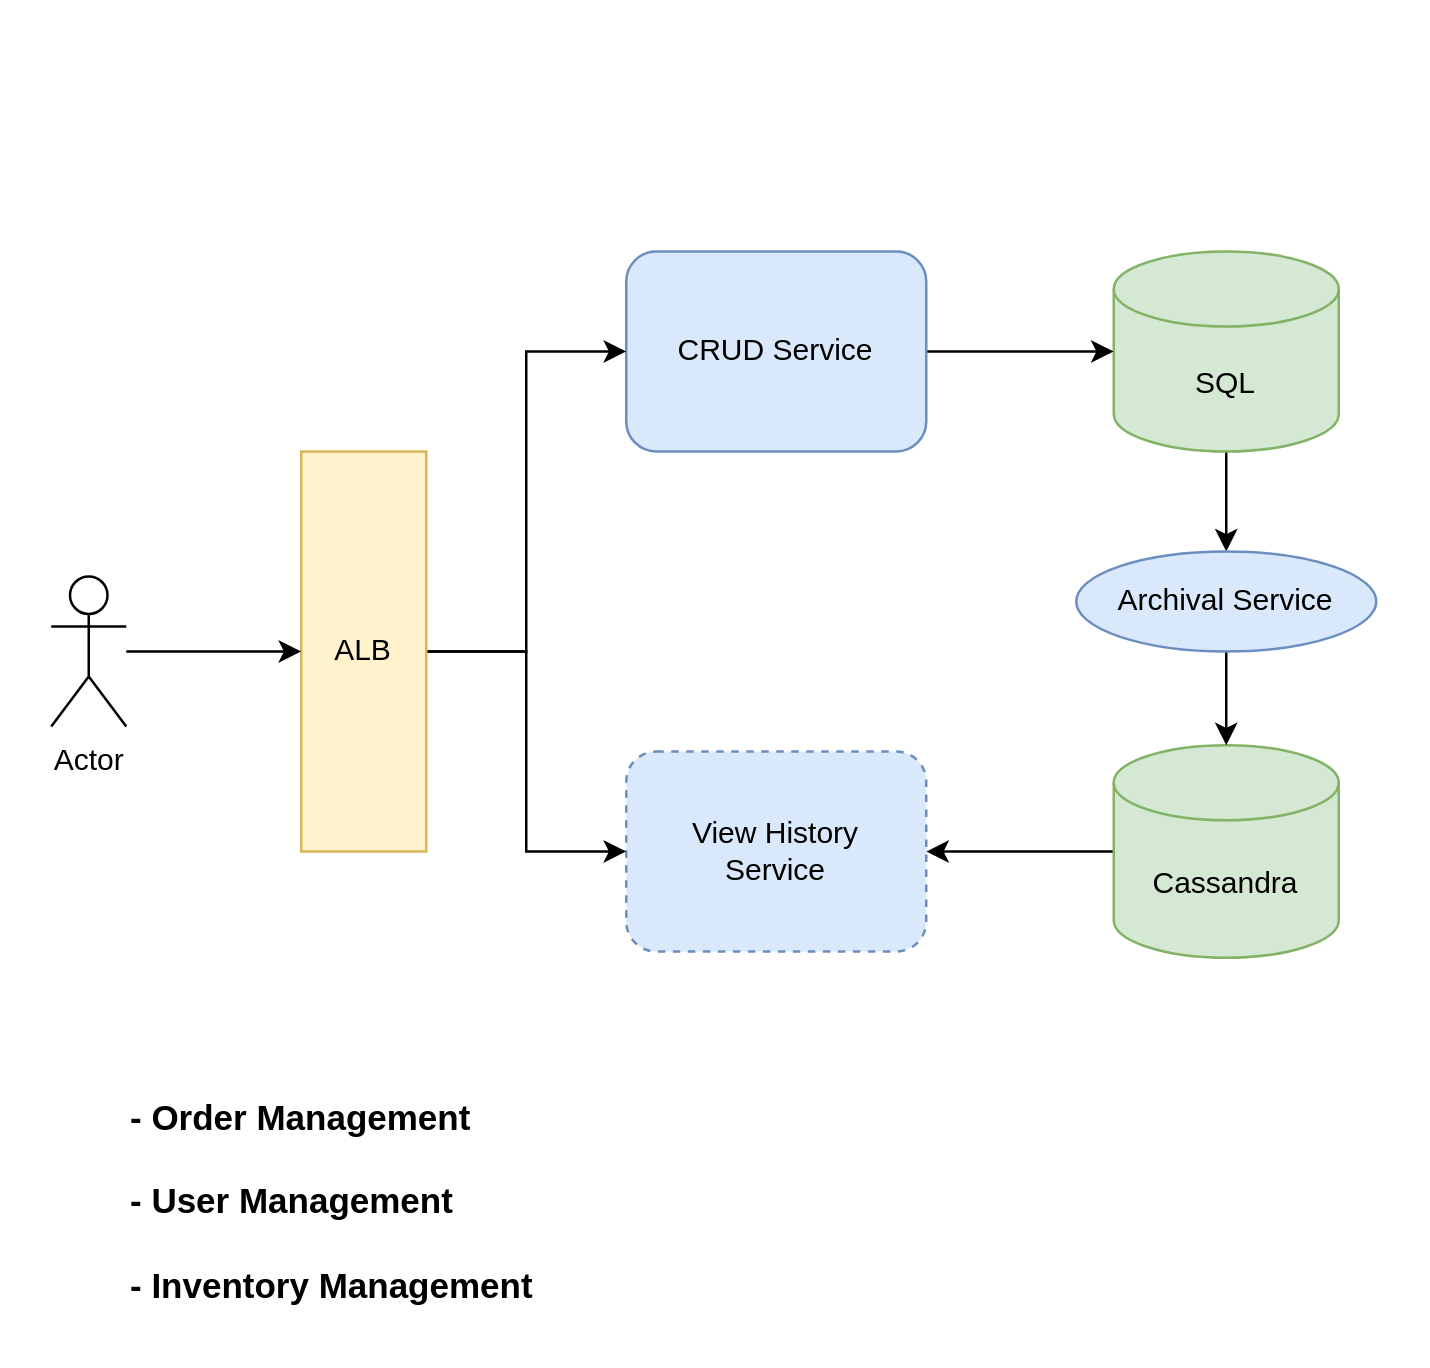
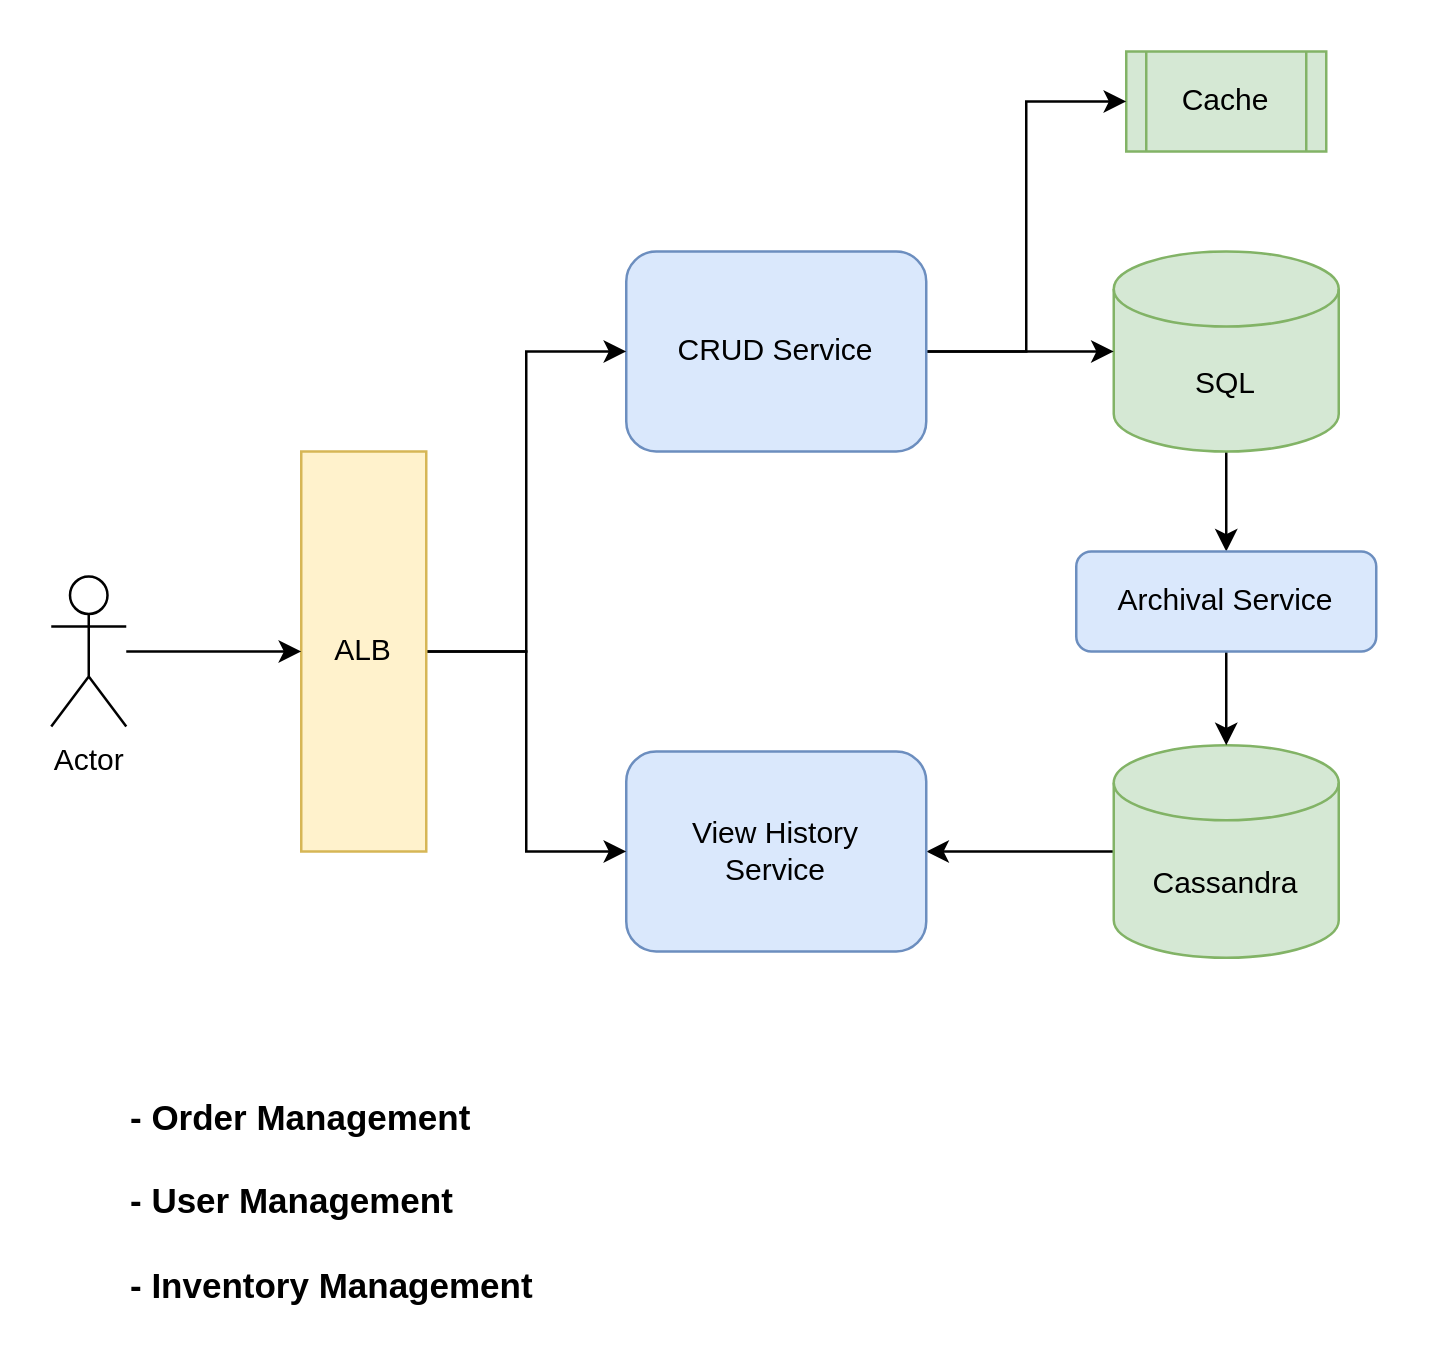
none -> (1226, 101)
none -> (1026, 182)
(1226, 601) -> (1226, 601)
(776, 851) -> (776, 851)
